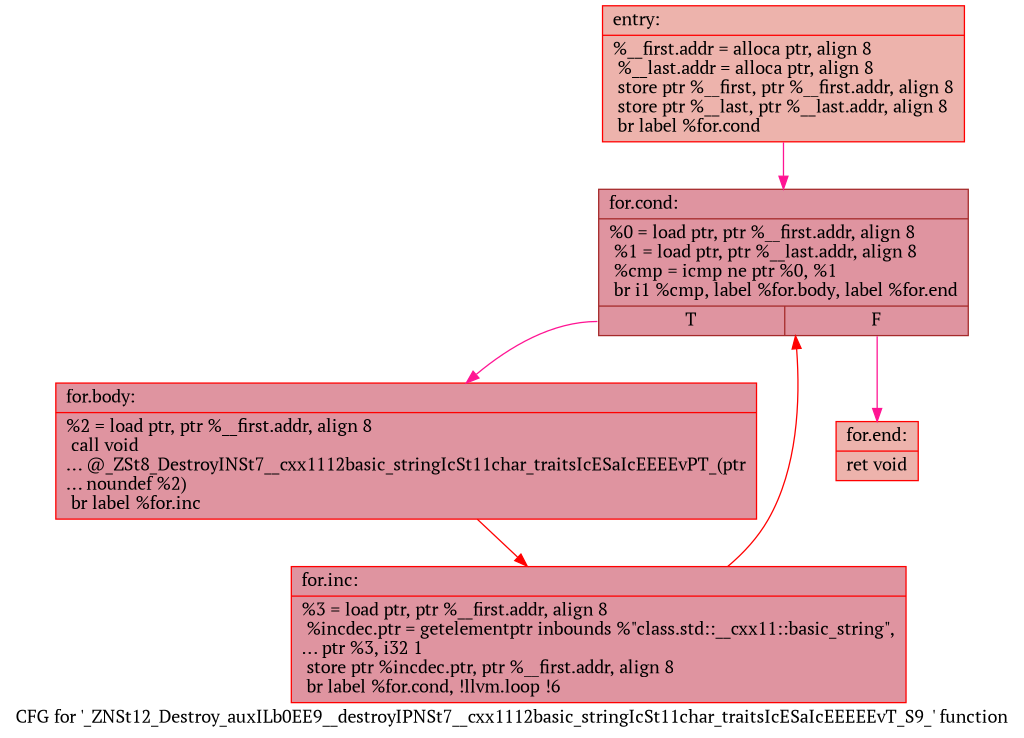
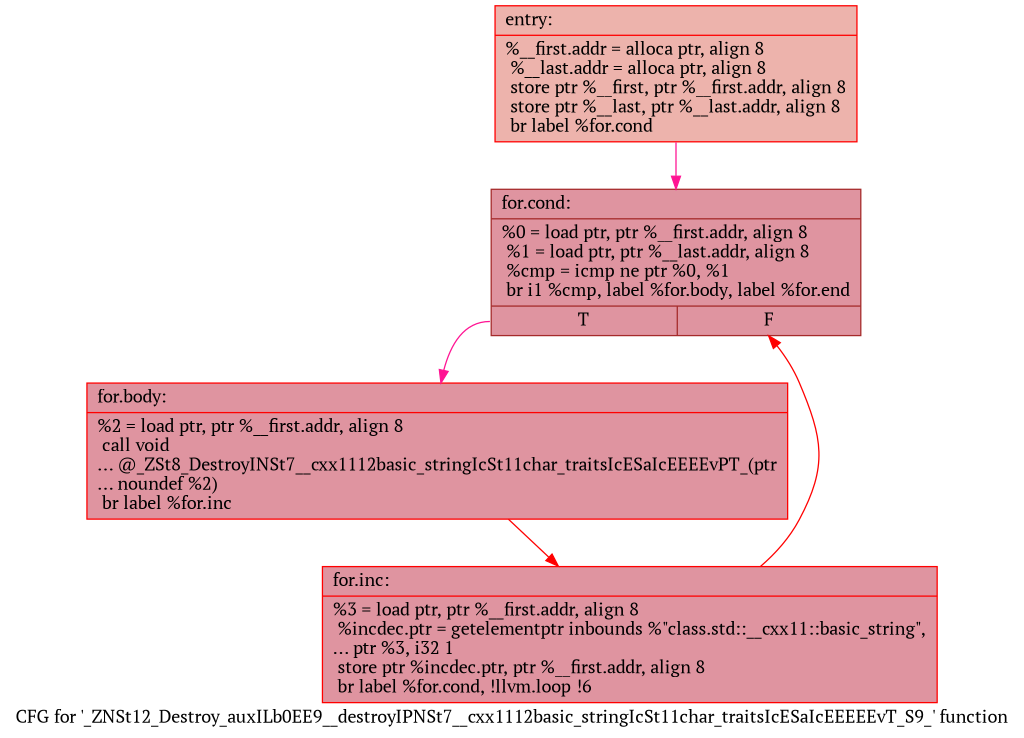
(877, 451) -> none
